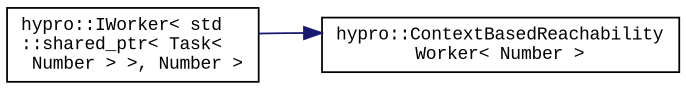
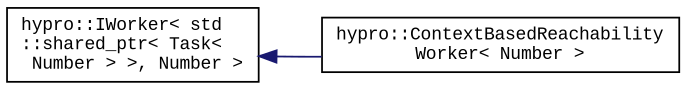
(281, 33) -> (299, 57)
